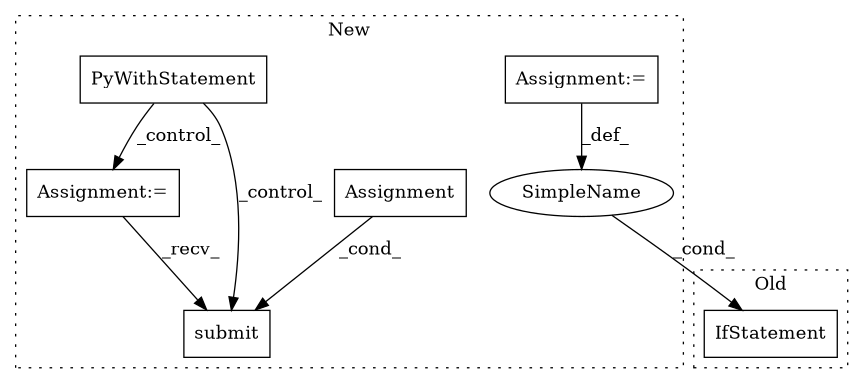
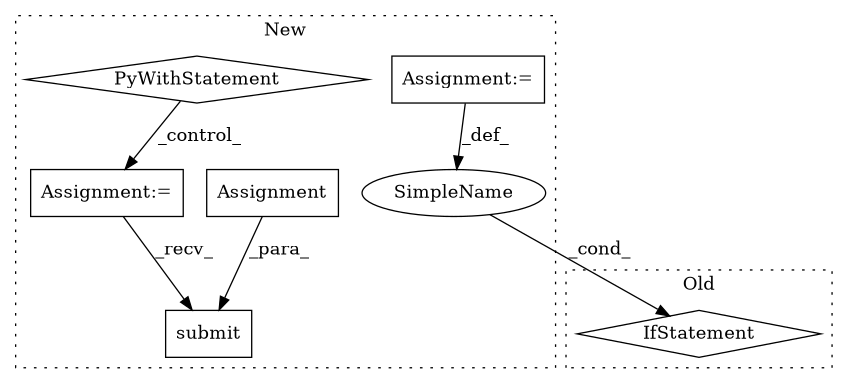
(173, 80) -> (197, 80)
(237, 196) -> none
(370, 250) -> (279, 250)
(771, 334) -> (699, 334)
